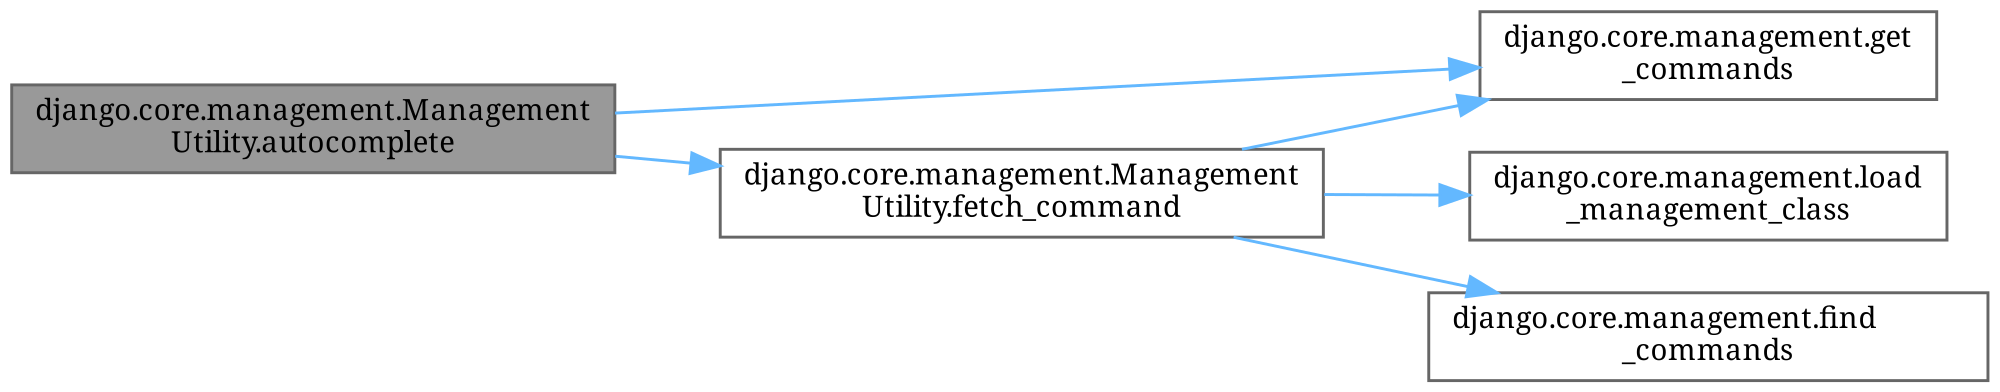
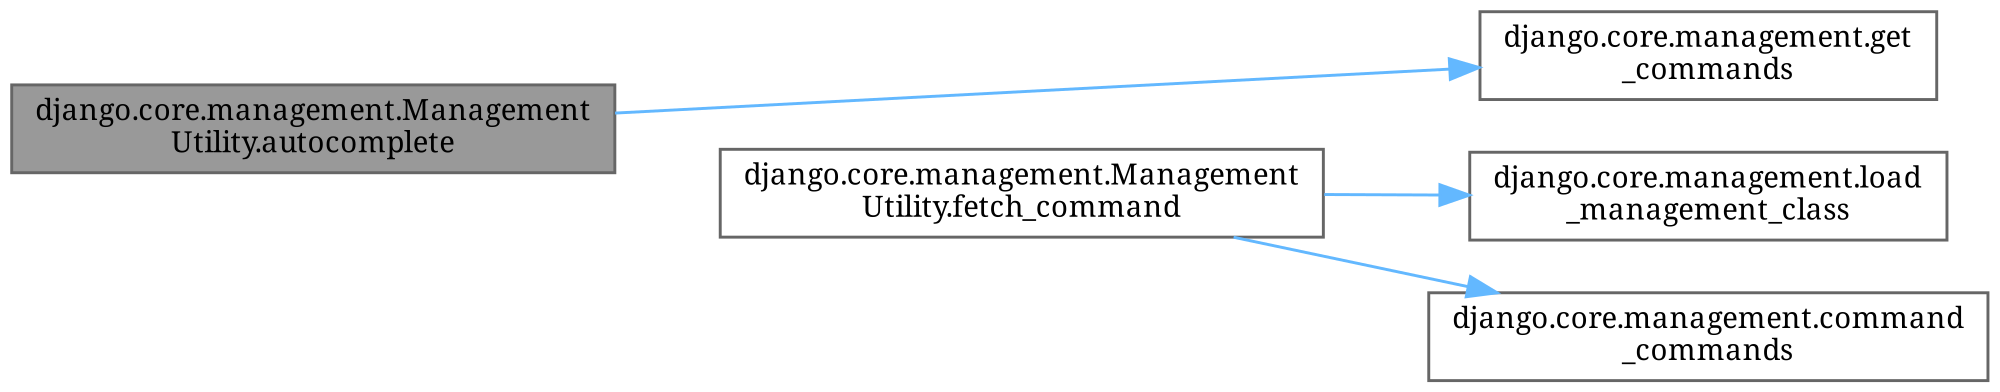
(1350, 127) -> none
(653, 160) -> none
(1708, 337) -> (1708, 337)
